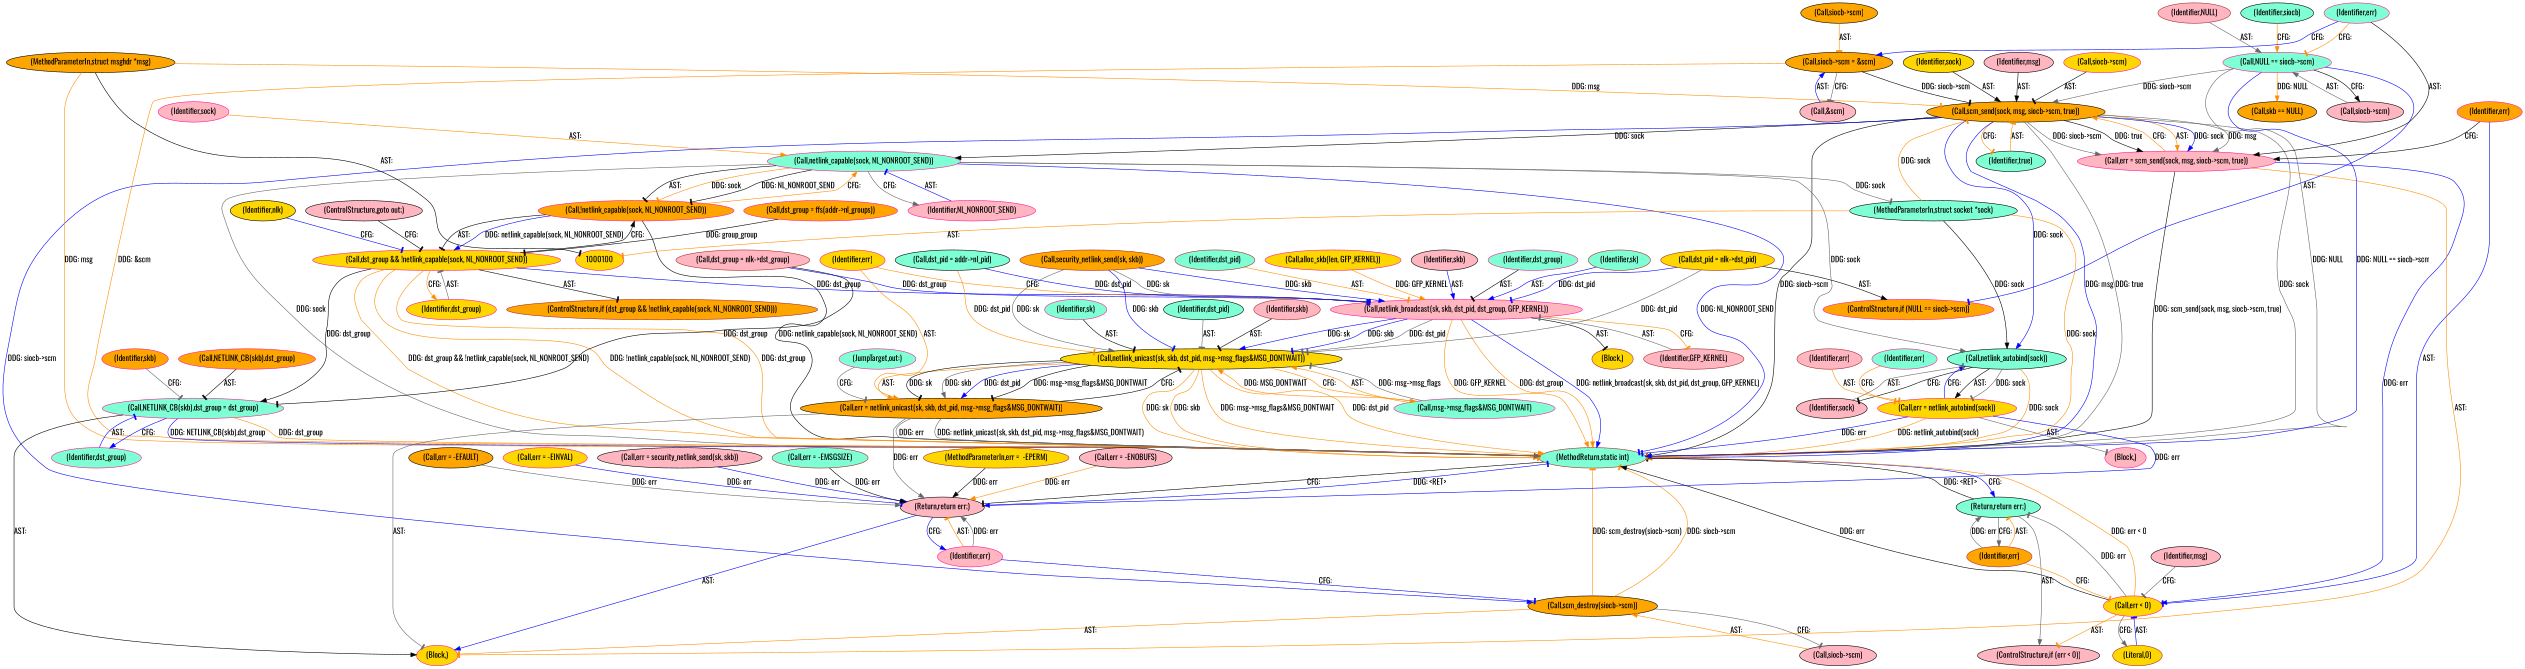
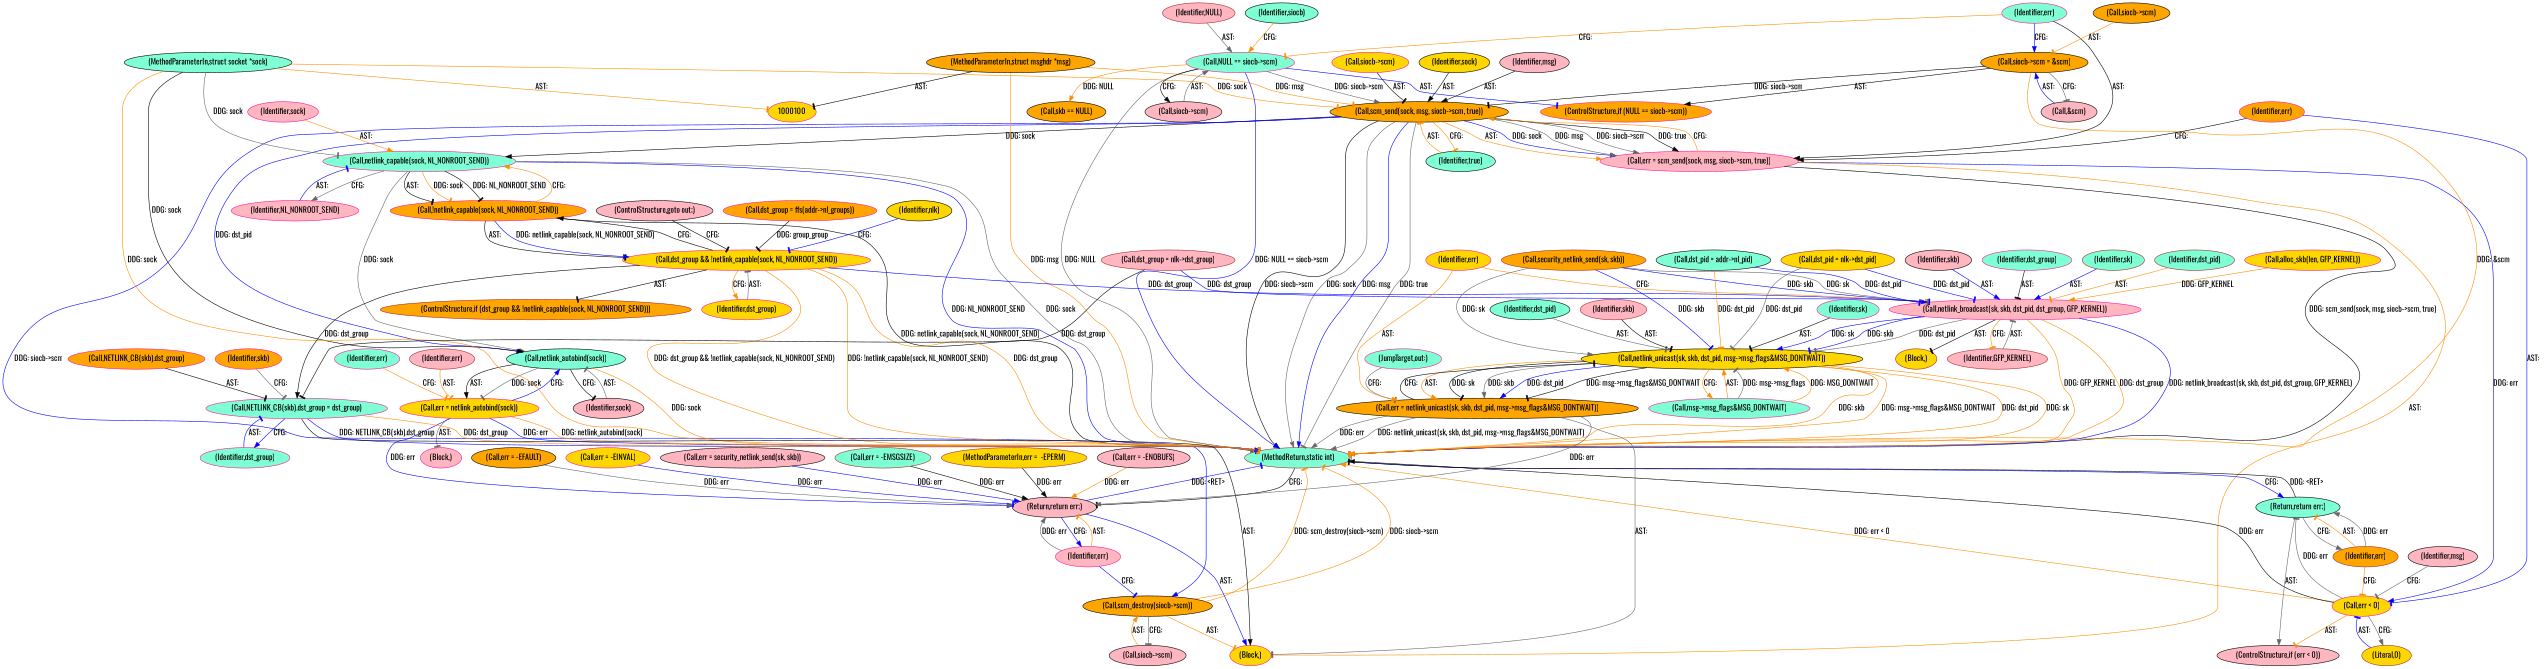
(1427, 168) -> (247, 140)
(2048, 235) -> (234, 235)
(1823, 278) -> (1840, 86)
